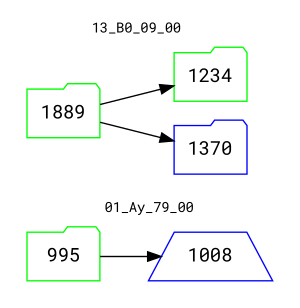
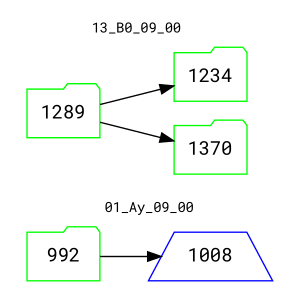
(63, 113) -> (63, 113)
(211, 150) -> (211, 150)
(150, 209) -> (150, 209)
(63, 256) -> (63, 256)
